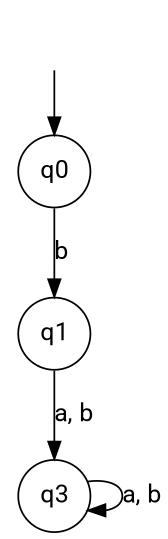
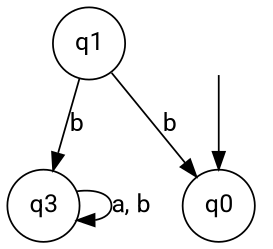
(54, 244) -> (148, 118)
(74, 415) -> (77, 125)
